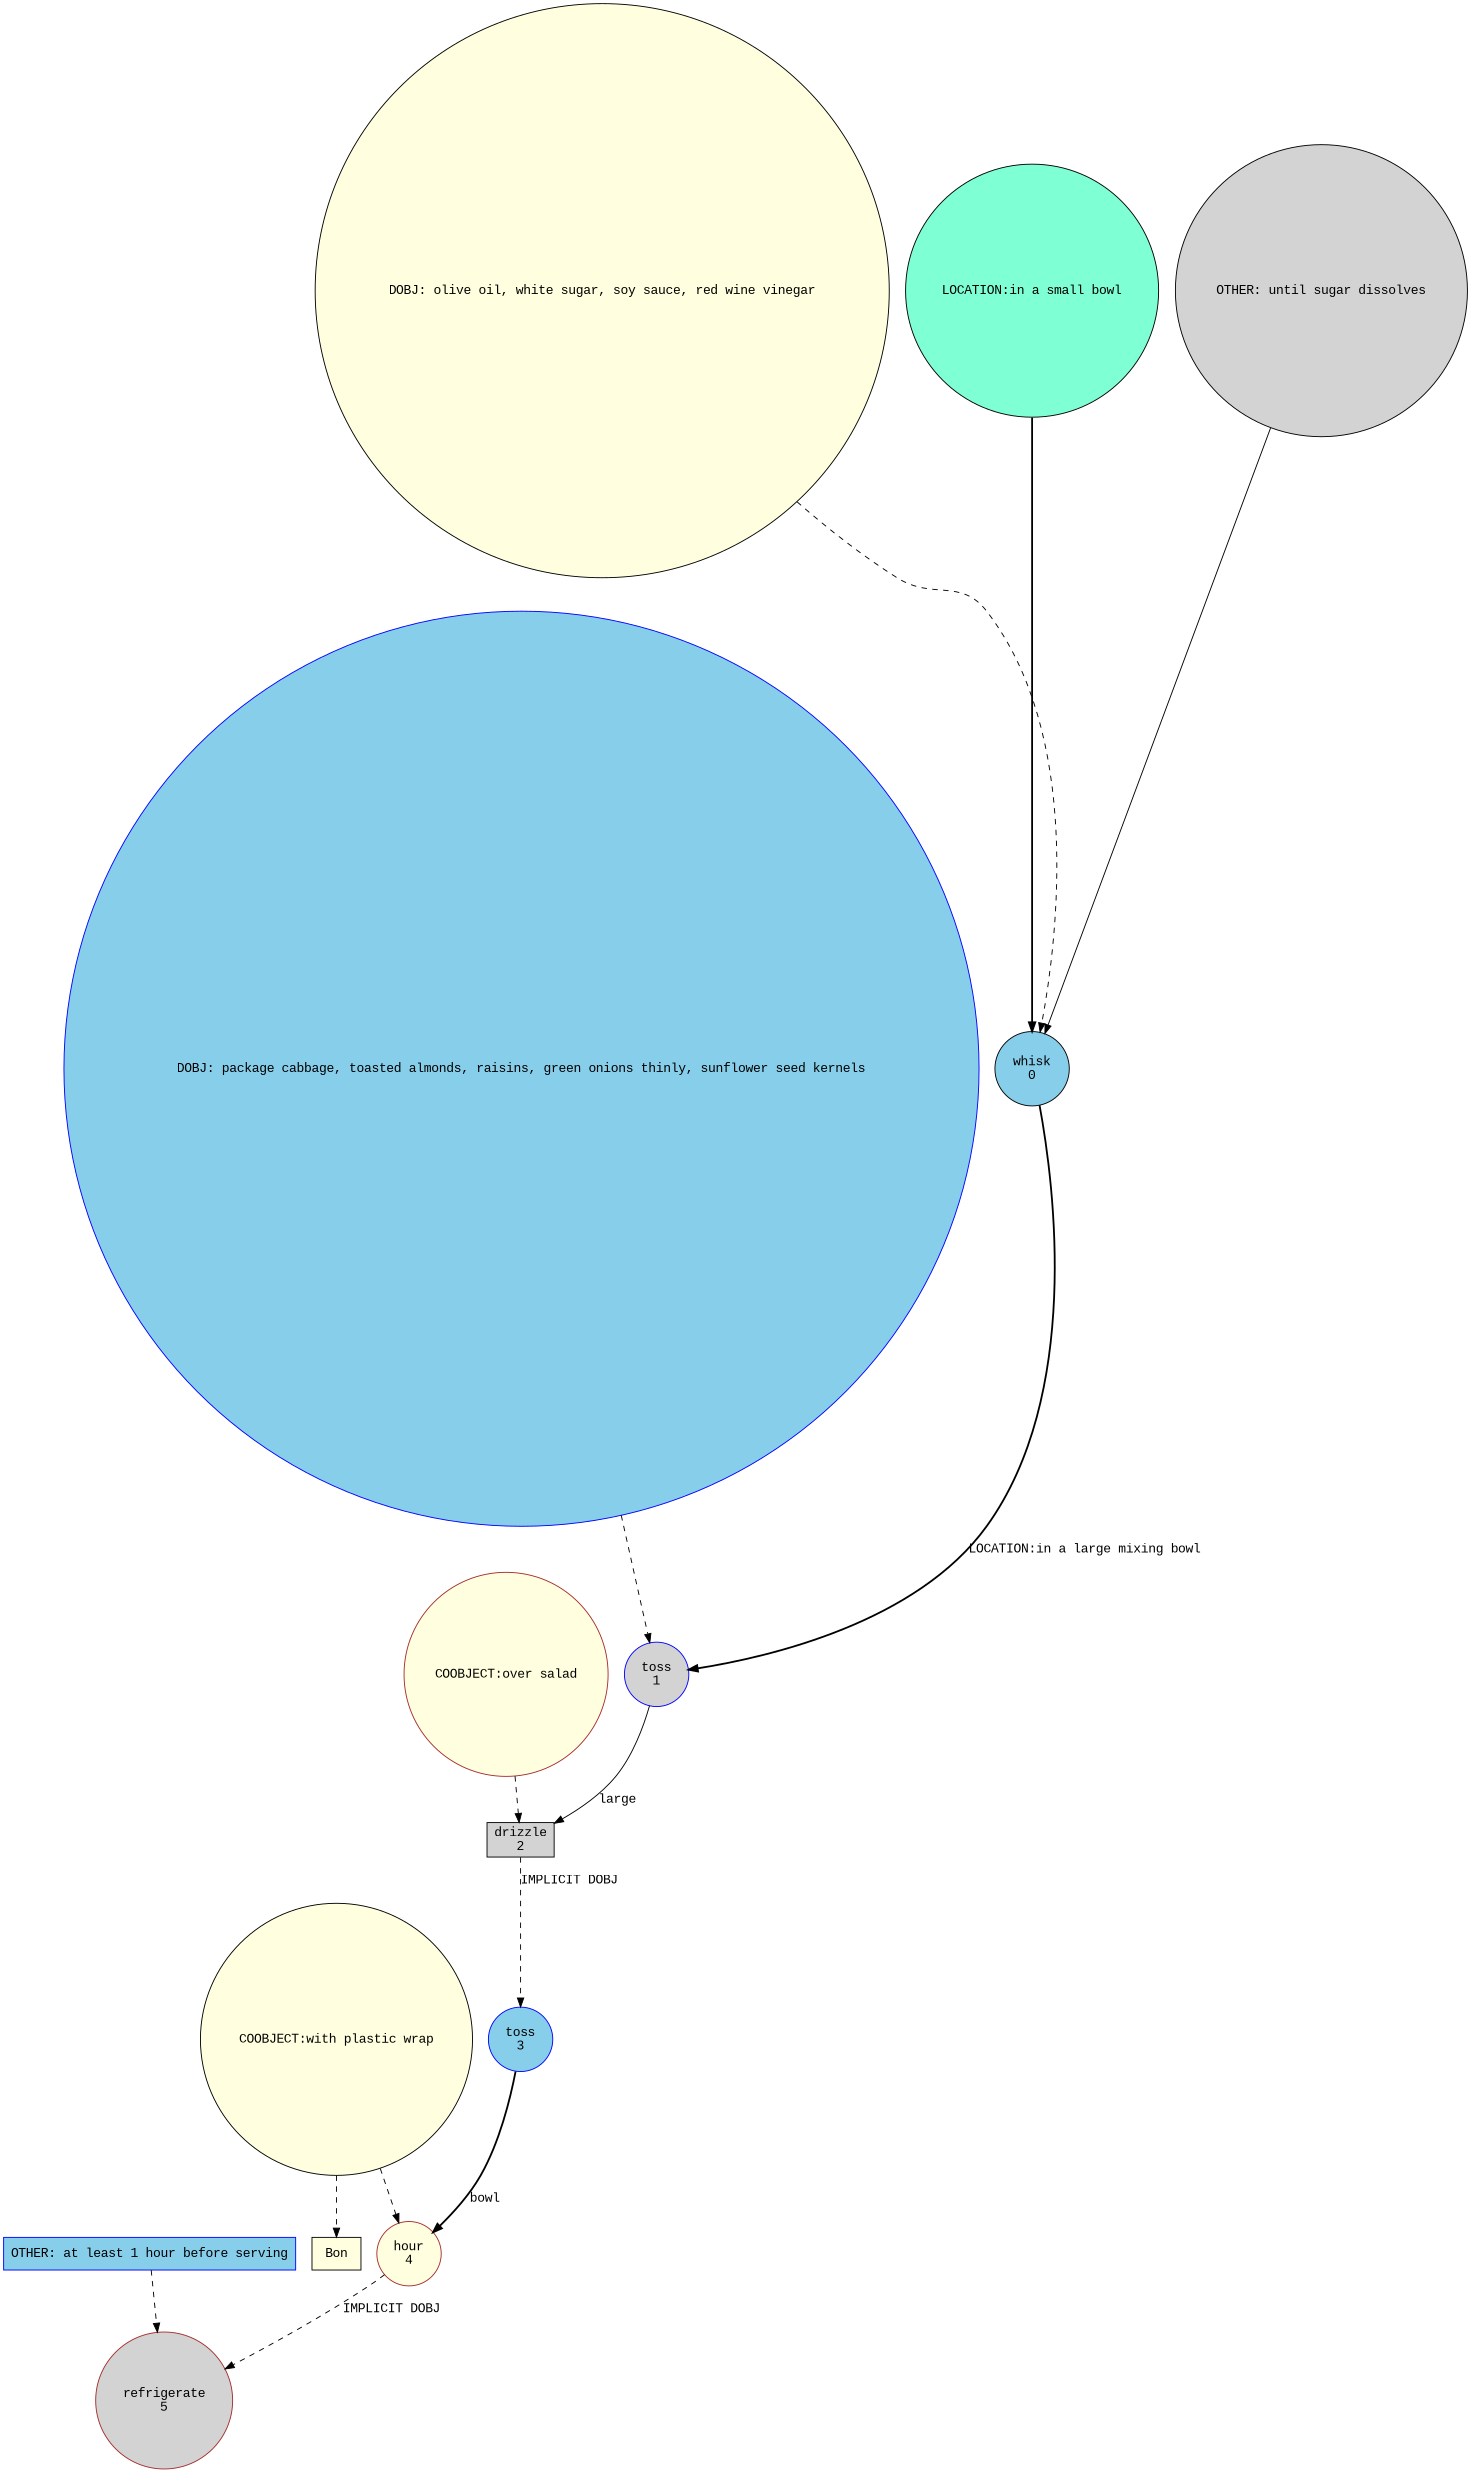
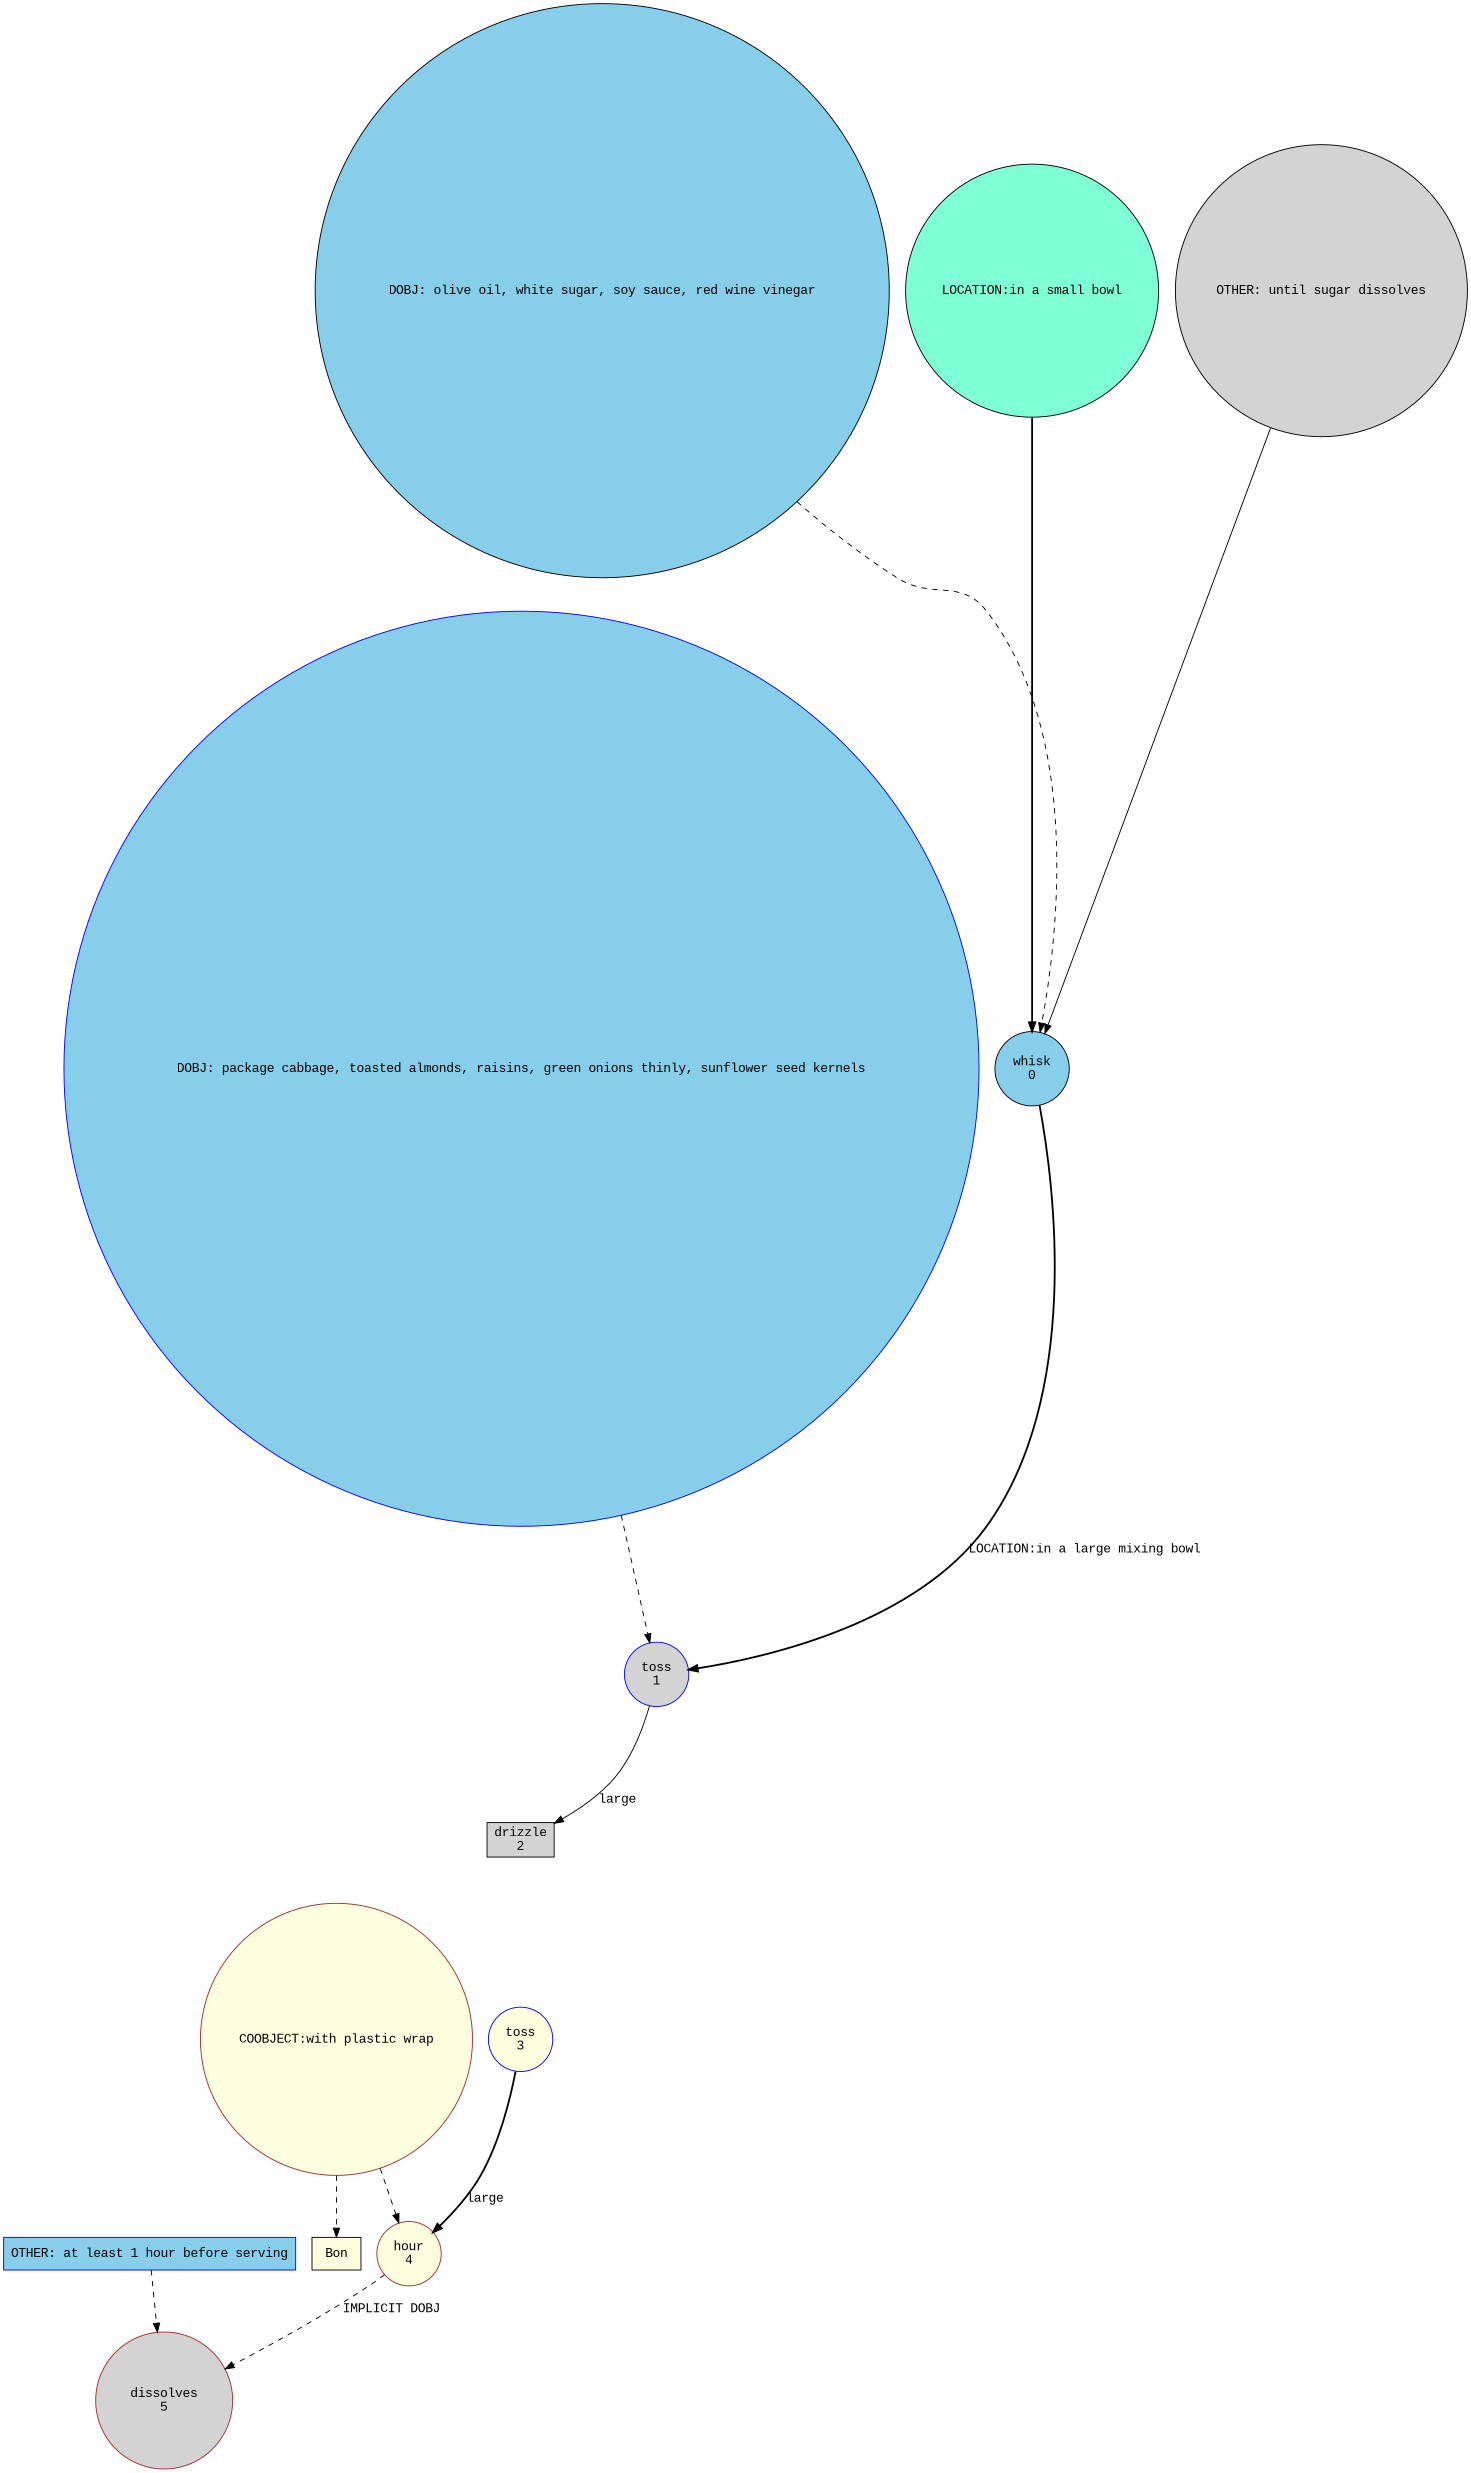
(602, 291) -> (602, 291)
(506, 1674) -> none
(521, 1928) -> none
(336, 2039) -> (336, 2039)
(521, 2039) -> (521, 2039)
(485, 2199) -> (485, 2199)
(164, 2401) -> (164, 2401)
